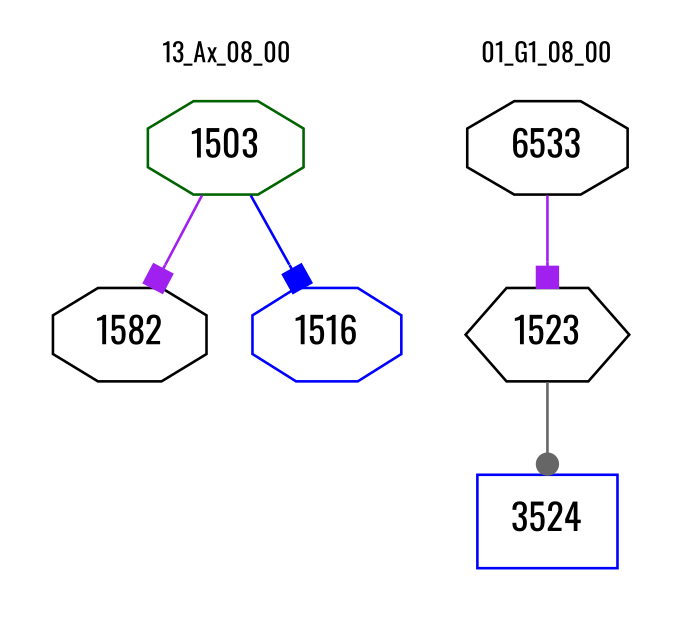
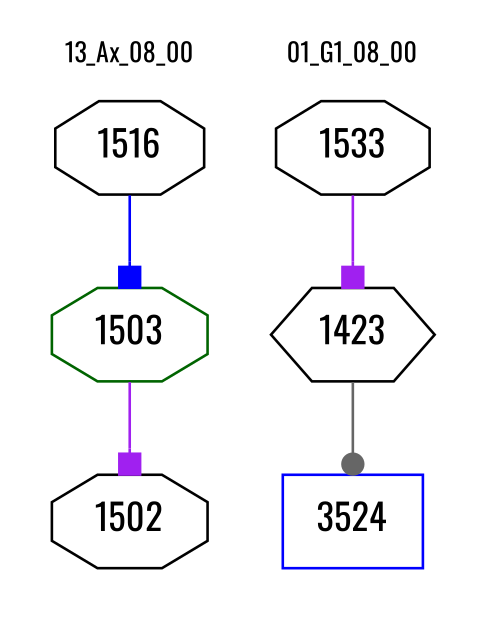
(547, 148) -> (353, 148)
(270, 230) -> (130, 229)
(130, 335) -> (130, 521)
(327, 335) -> (130, 148)
(547, 335) -> (353, 335)
